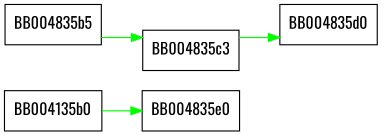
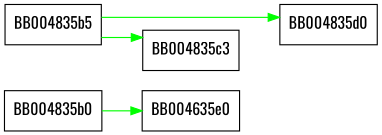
(254, 38) -> (185, 17)
(53, 111) -> (53, 111)
(191, 111) -> (191, 111)
